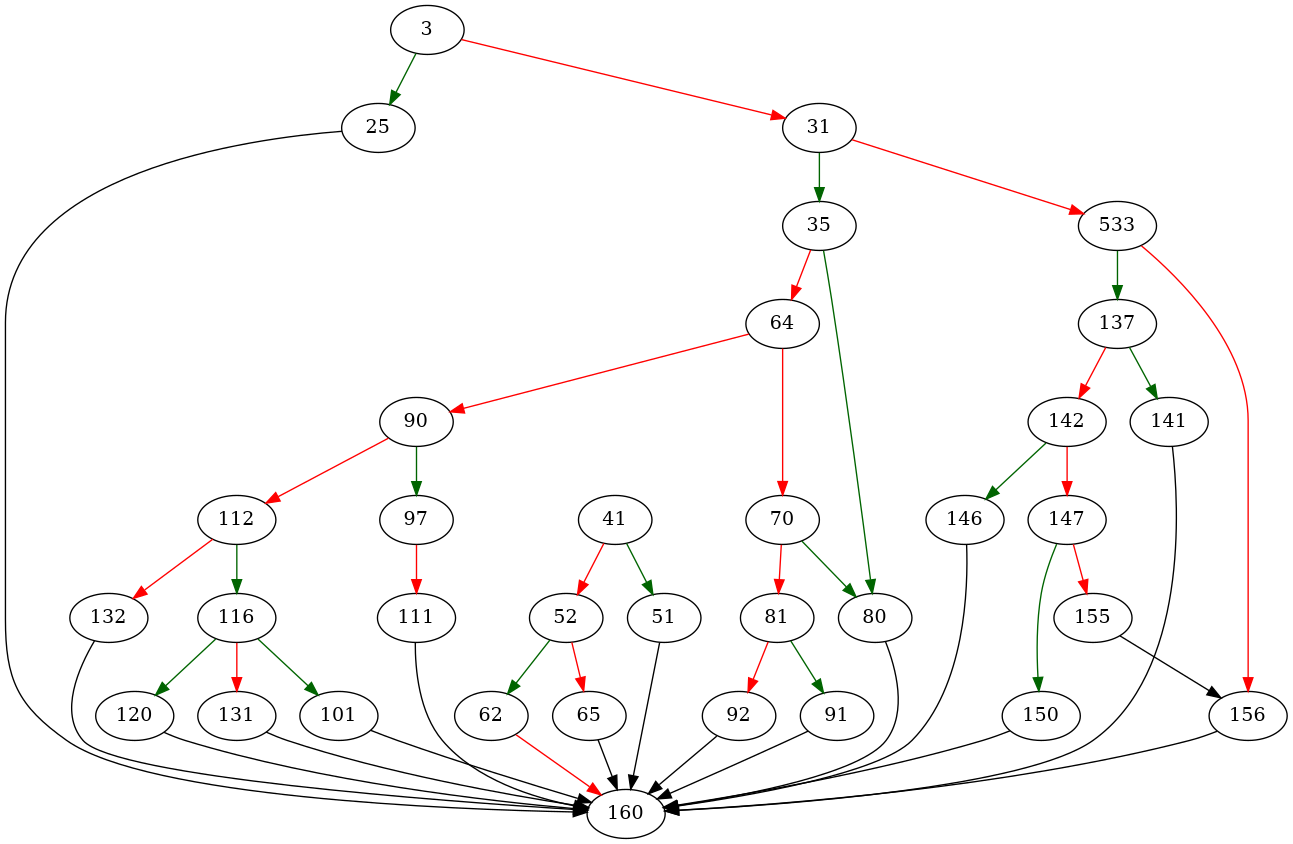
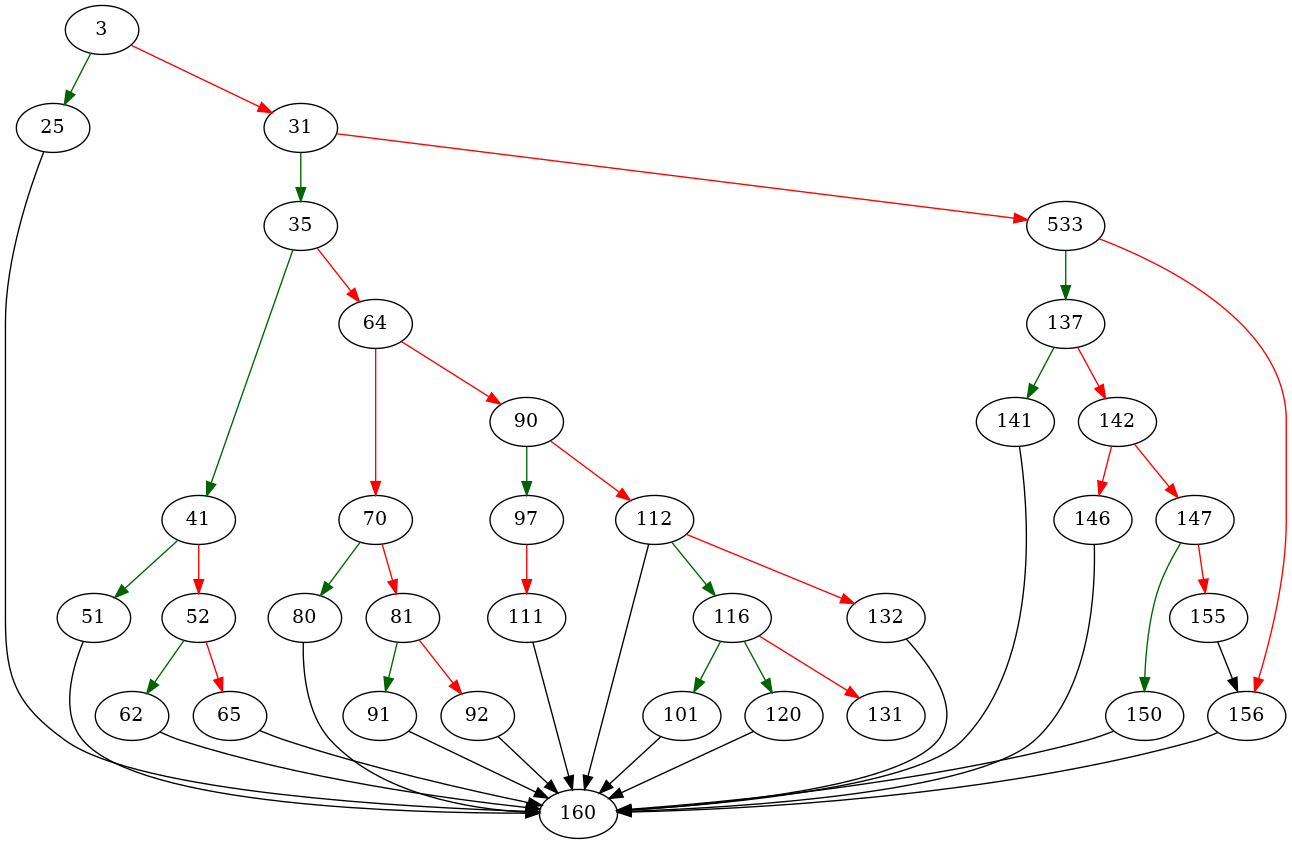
(848, 415) -> (252, 366)
(1021, 466) -> (1107, 464)
(553, 761) -> (341, 780)
(419, 776) -> (618, 660)
